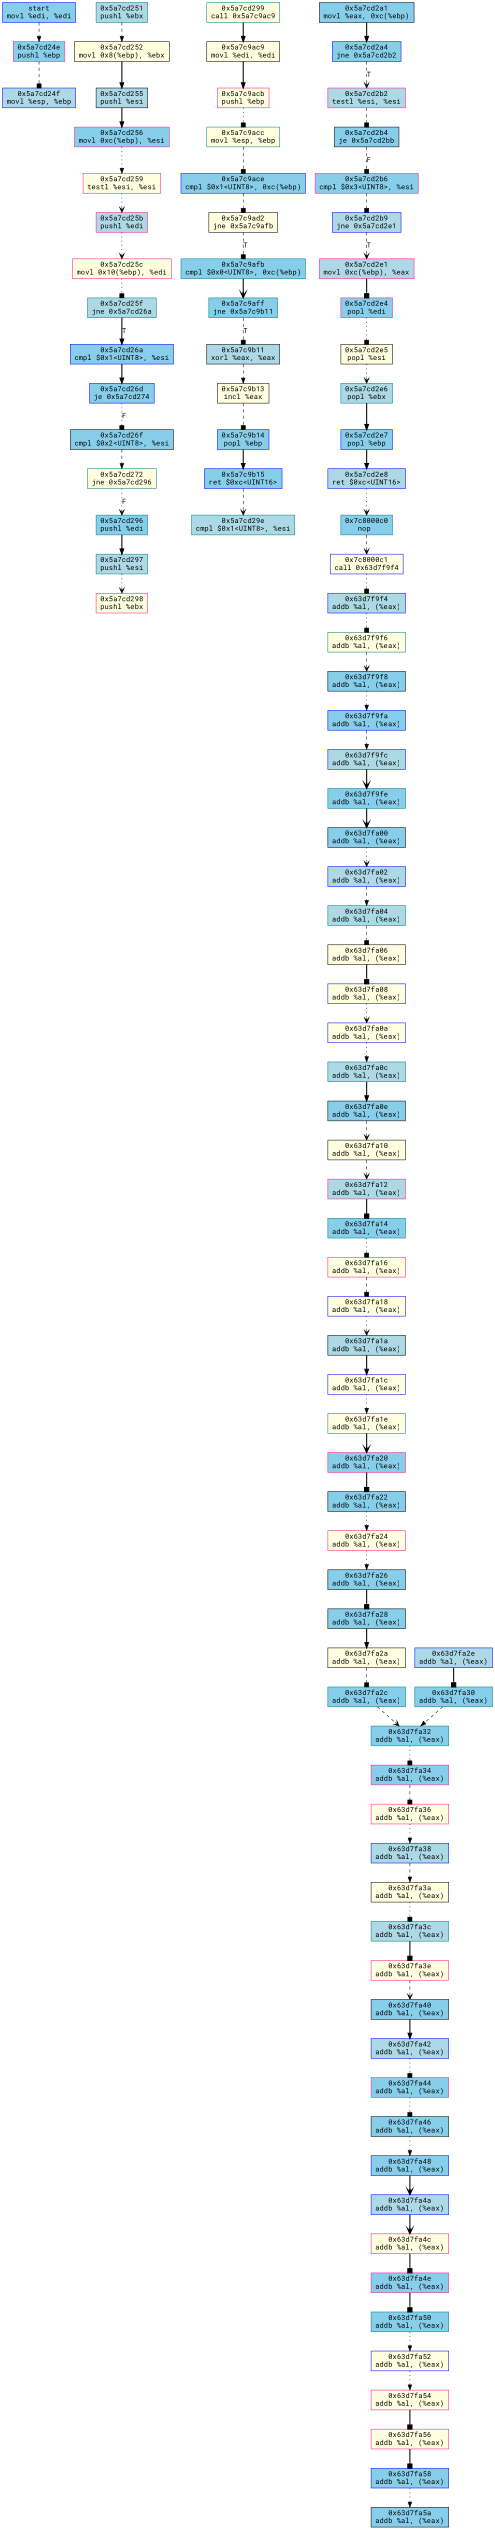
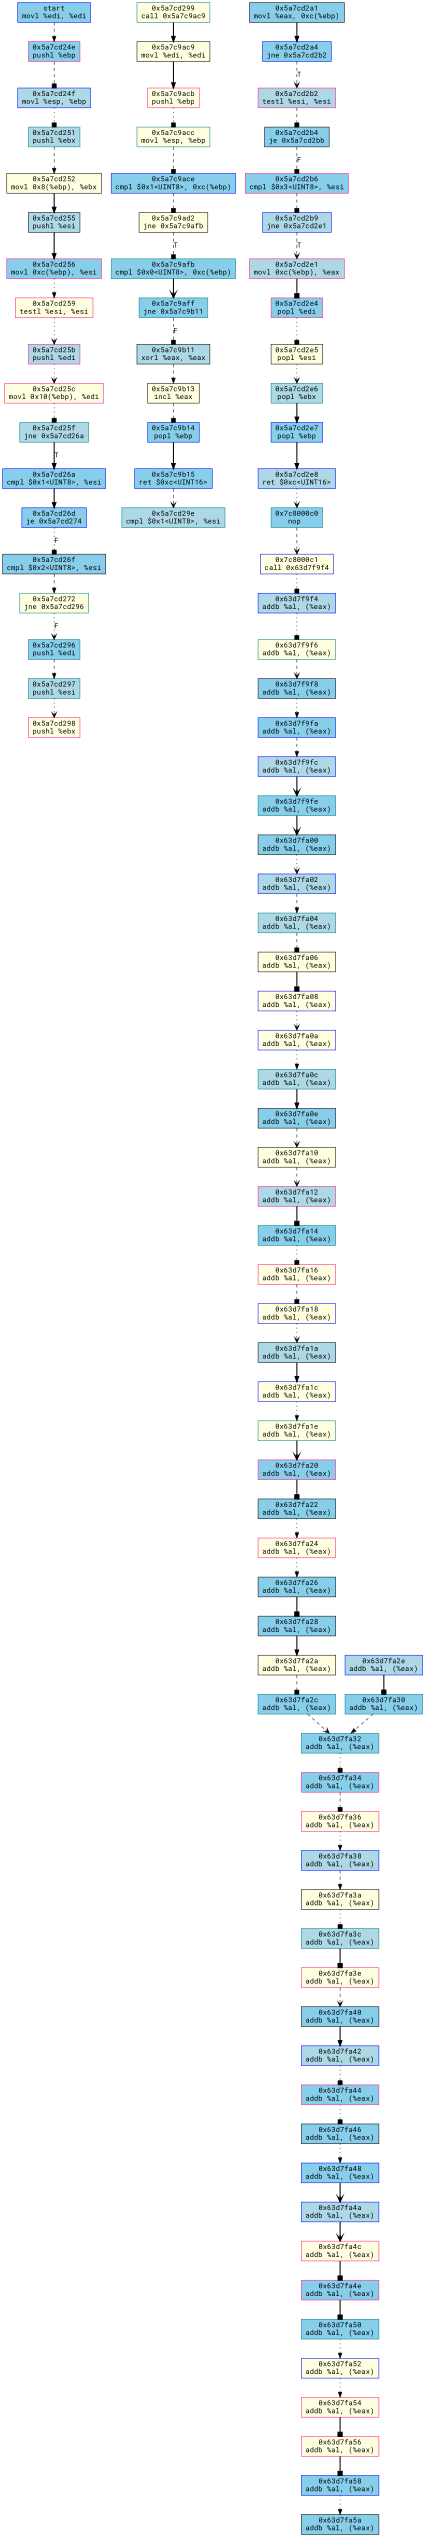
none -> (54, 115)
(246, 331) -> (176, 331)
(122, 542) -> (54, 666)
